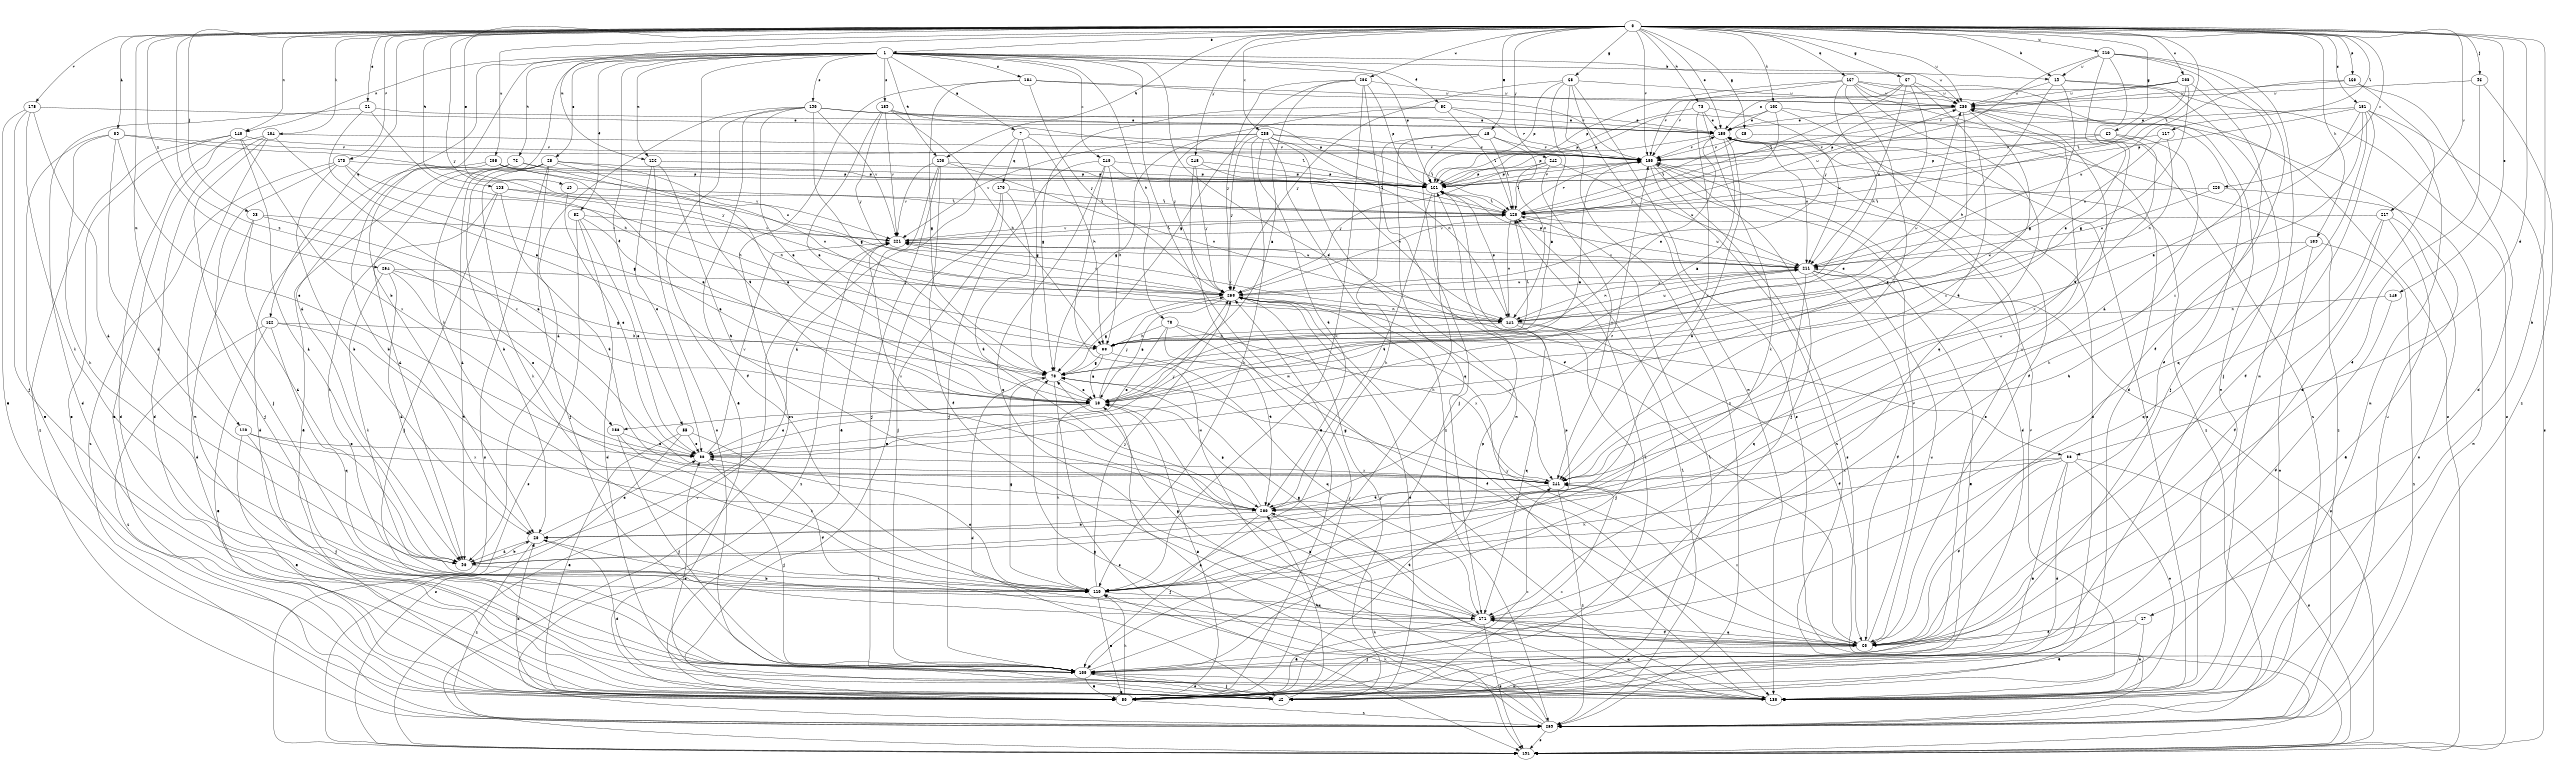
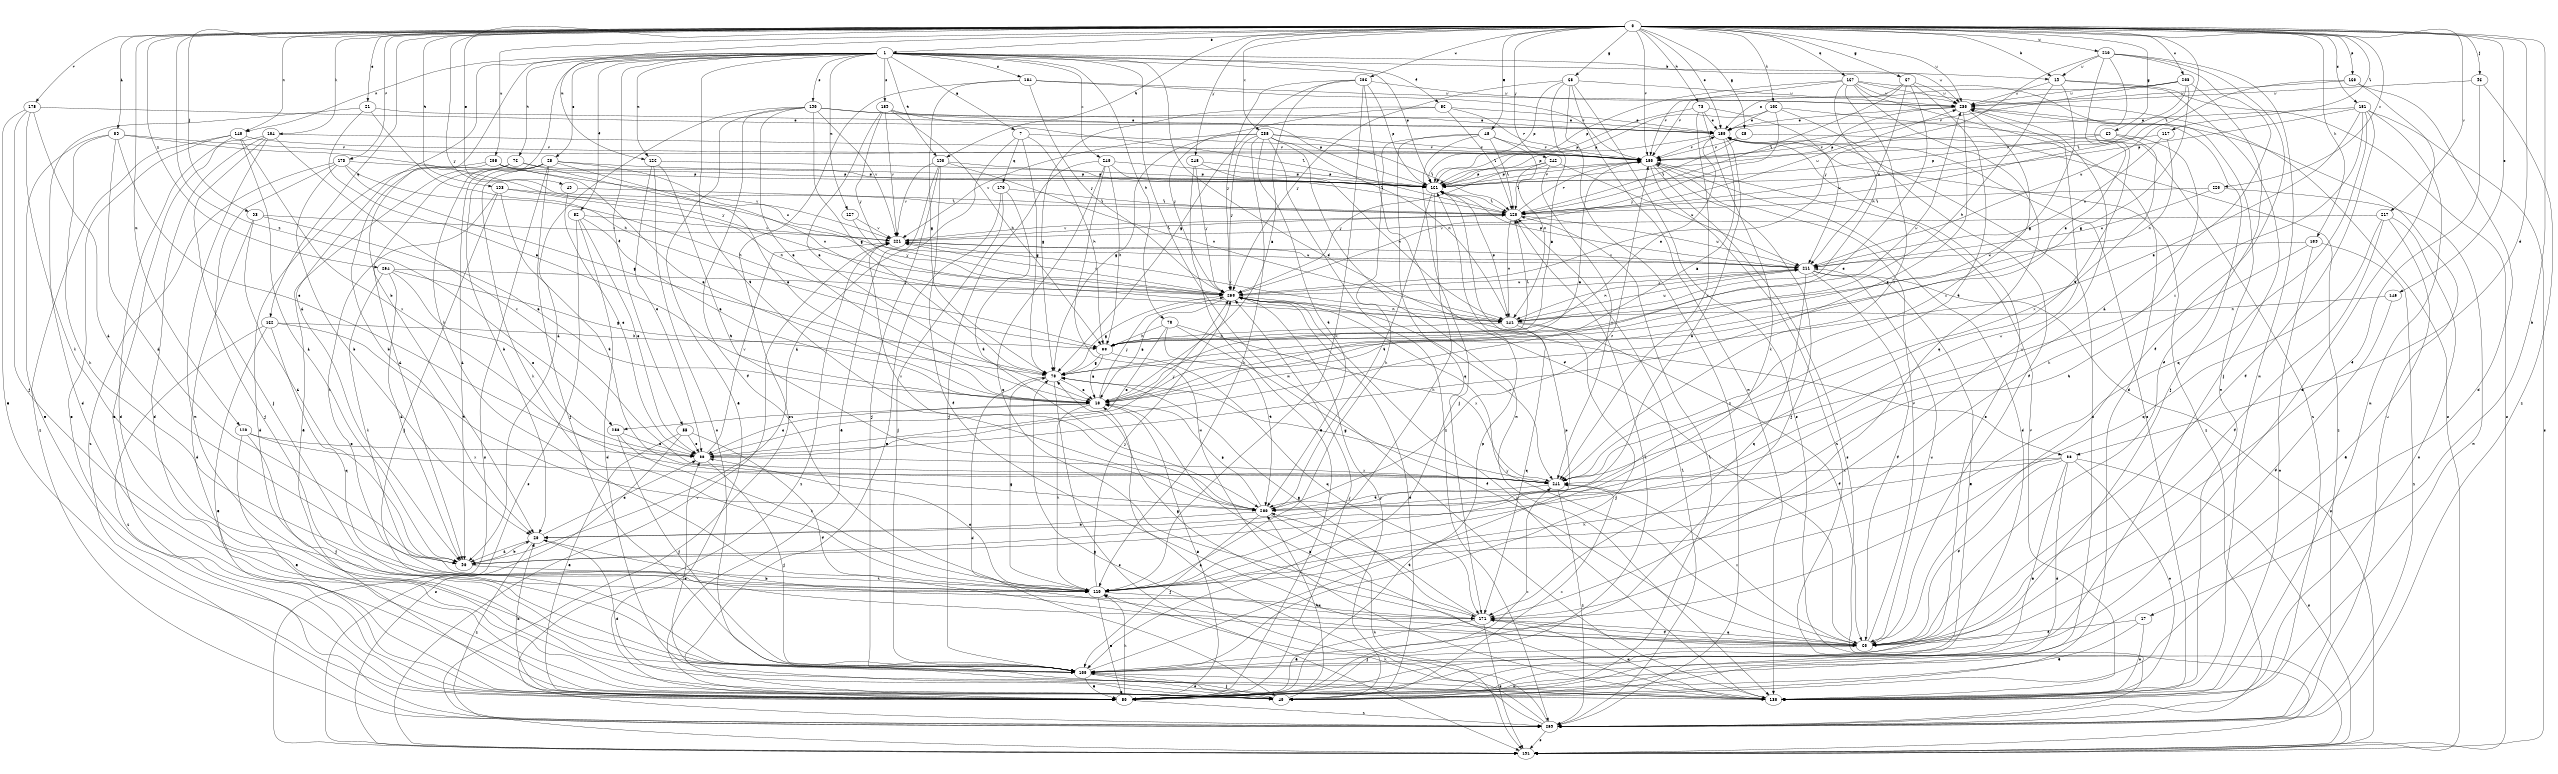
(1797, 177) -> none
none -> (850, 215)
(1281, 700) -> (1281, 700)
